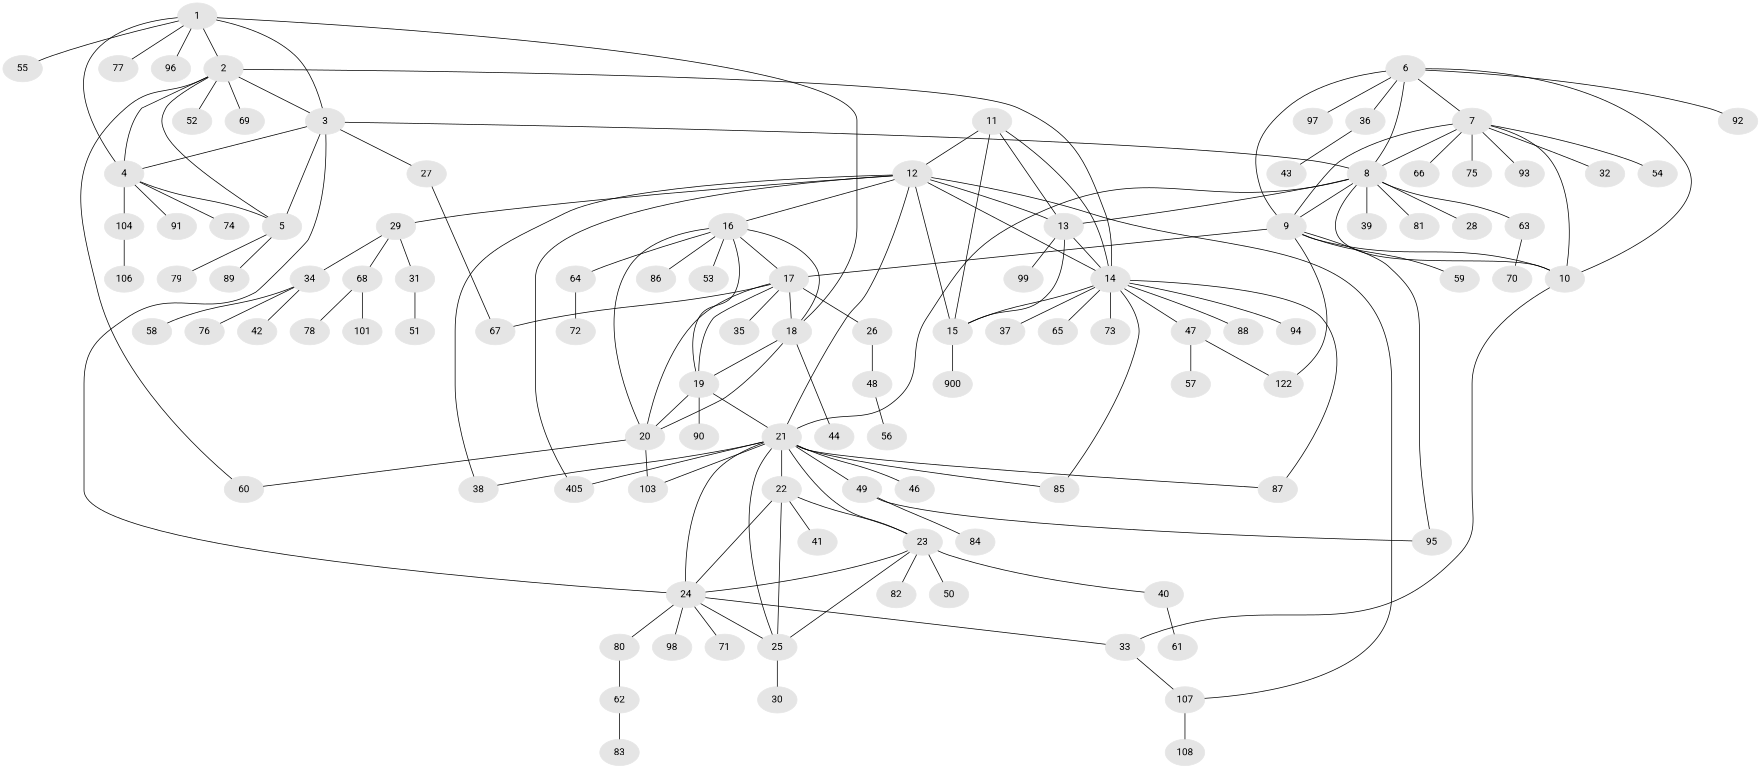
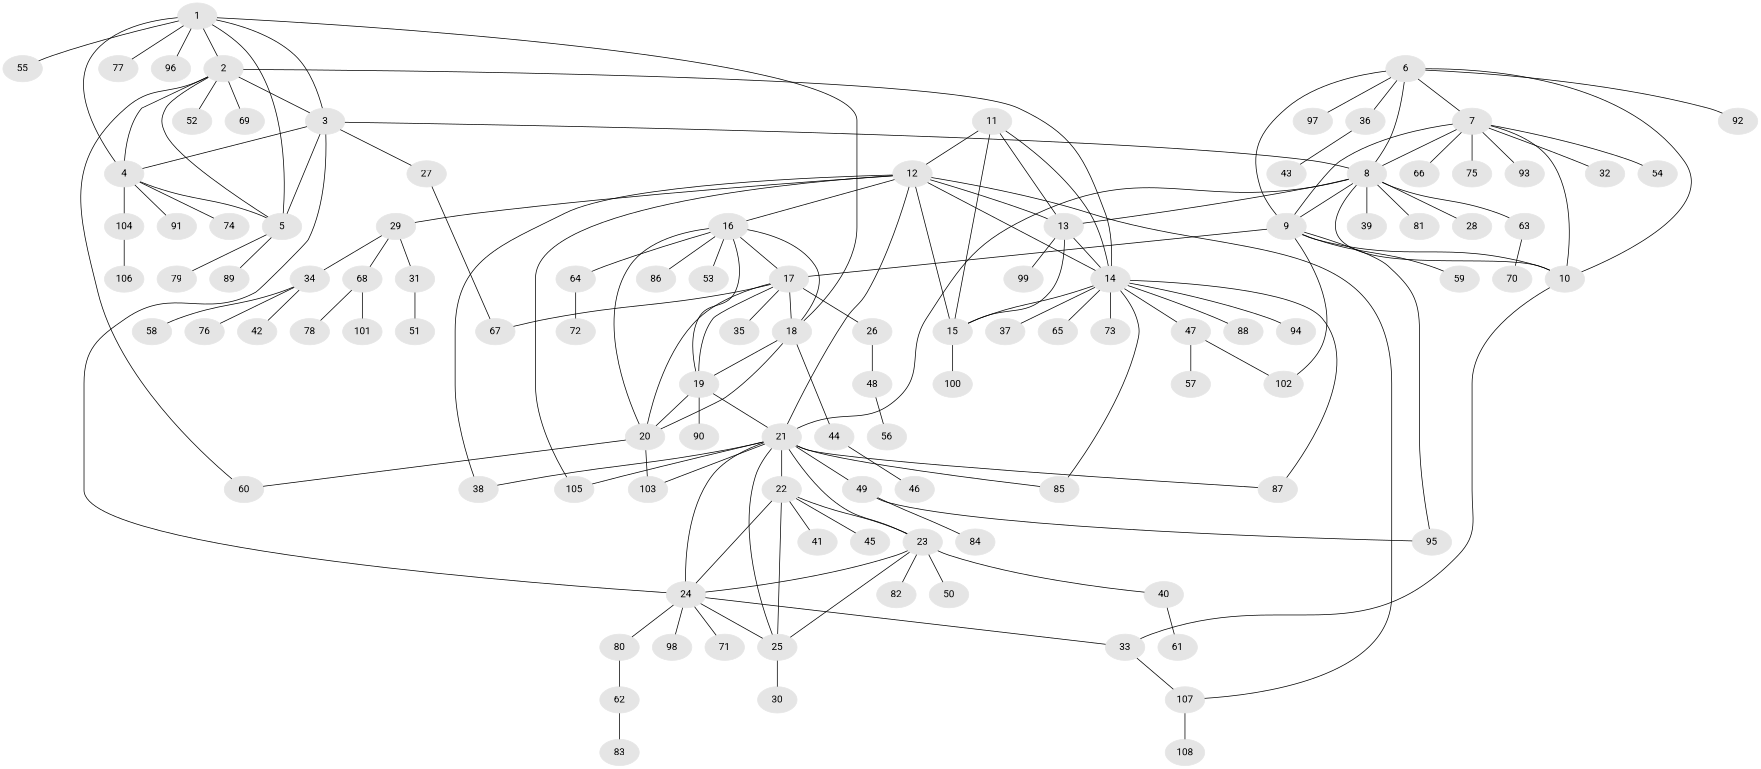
none -> (274, 107)
(953, 384) -> (953, 384)
(1284, 384) -> (1284, 384)
(853, 465) -> (886, 471)
(574, 489) -> (574, 489)
none -> (870, 542)
